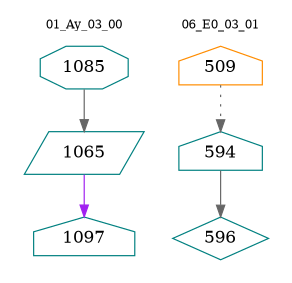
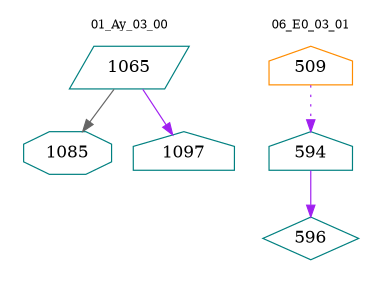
(221, 102) -> (311, 102)
(84, 104) -> (102, 106)
(221, 188) -> (311, 188)
